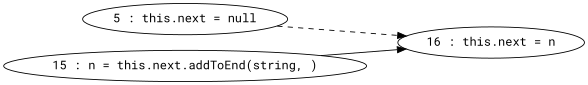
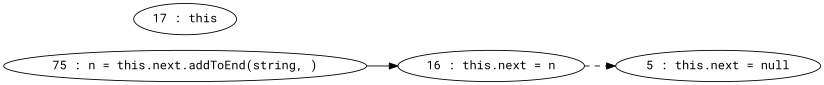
none -> (185, 19)
(337, 31) -> (595, 66)
(185, 66) -> (185, 66)
